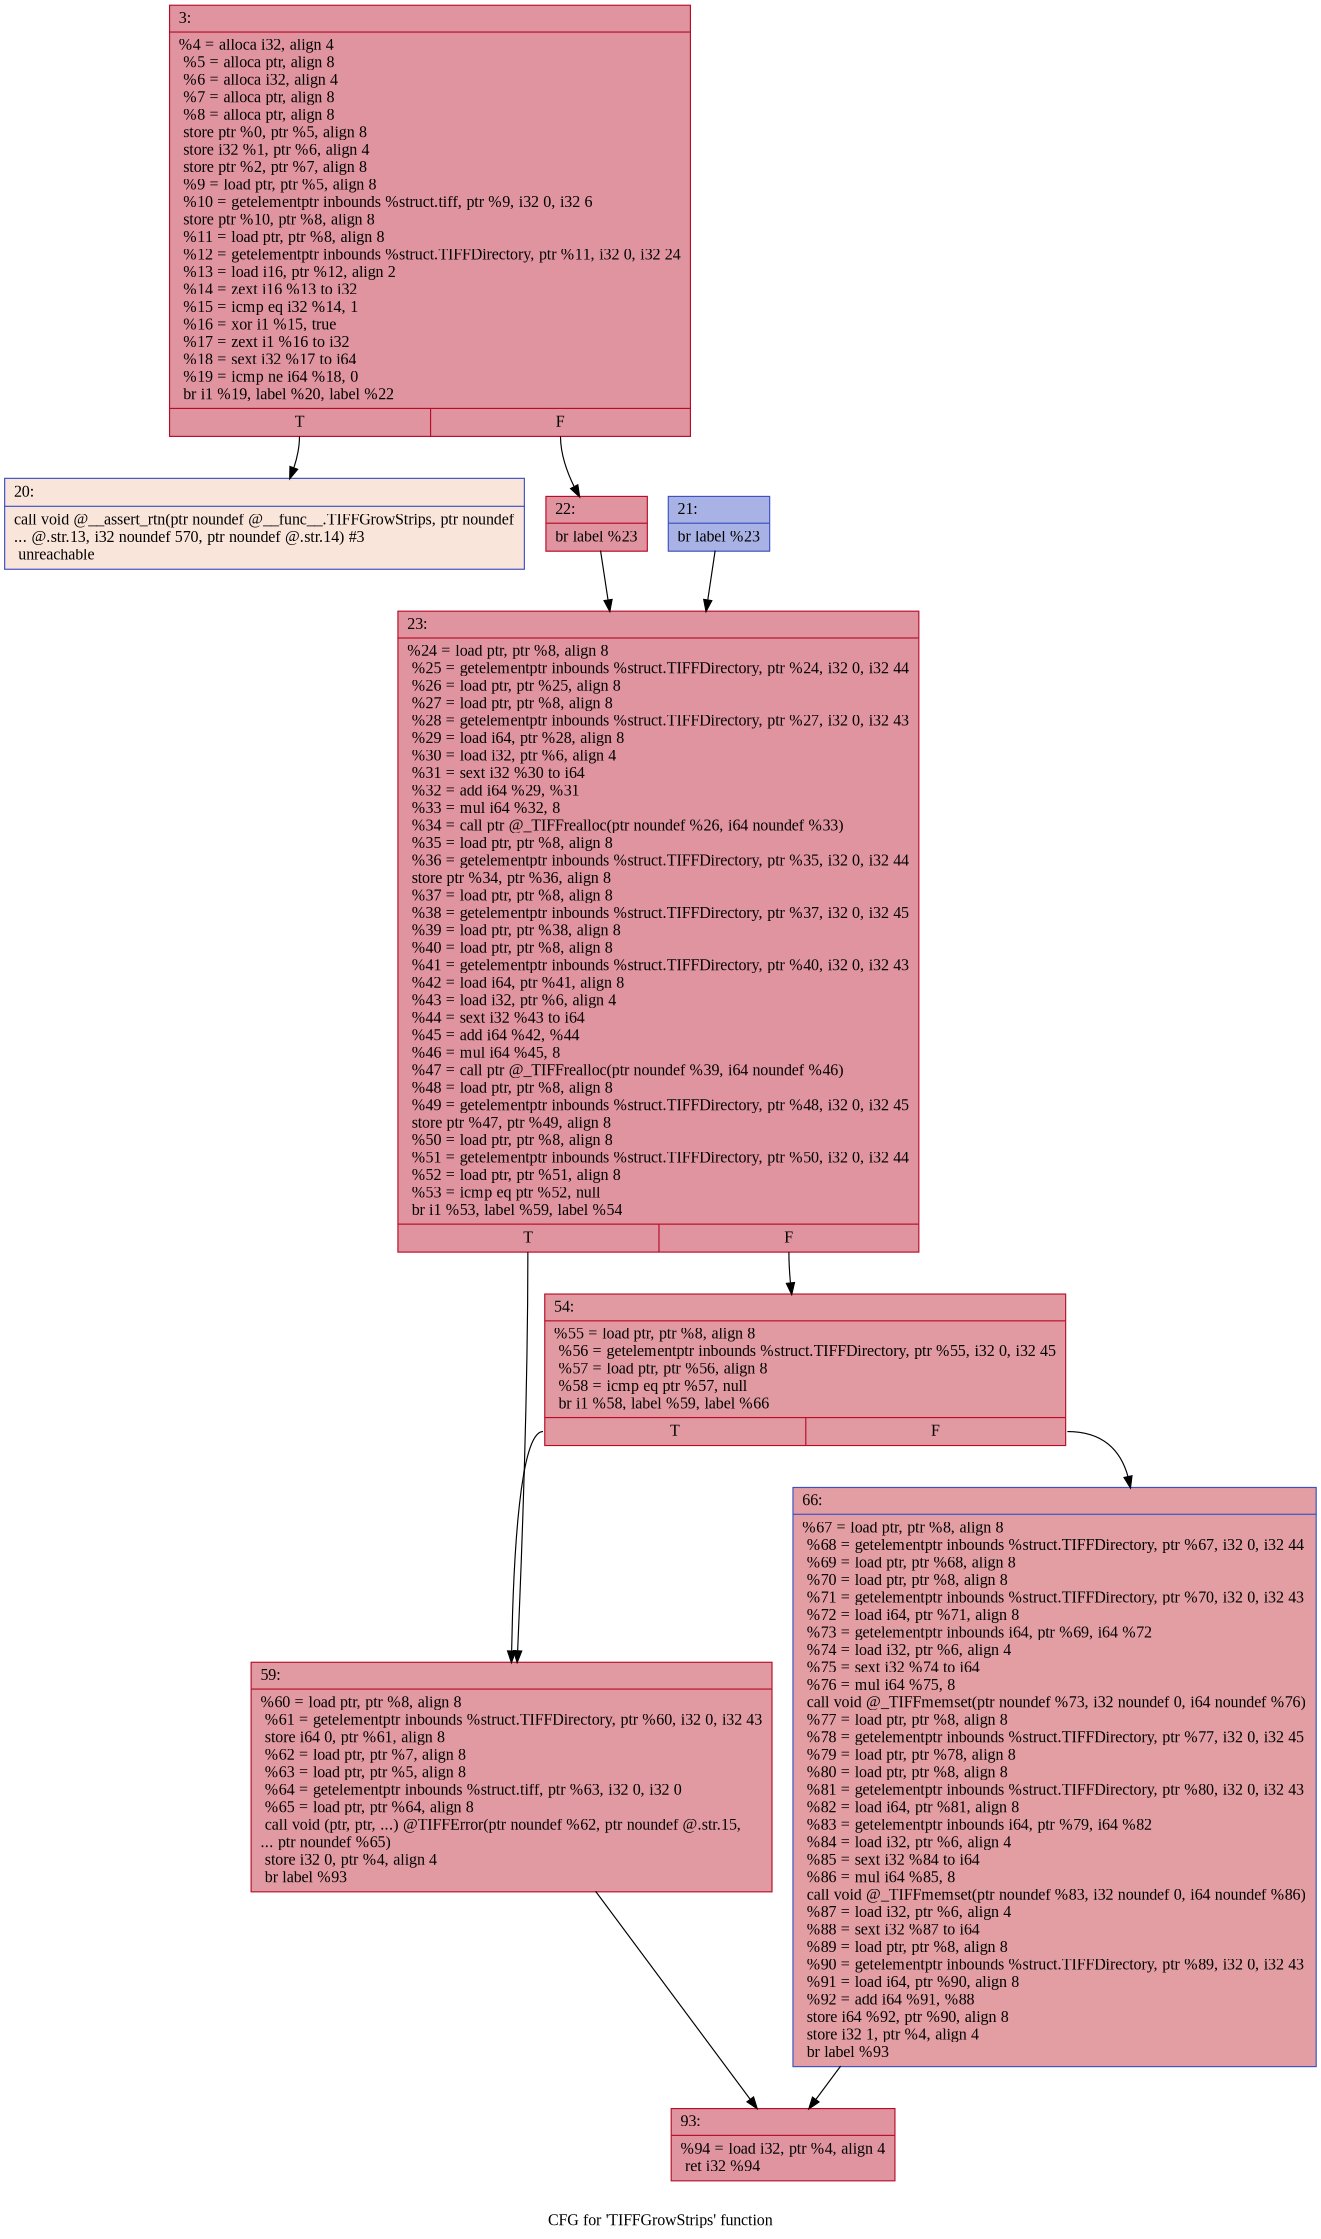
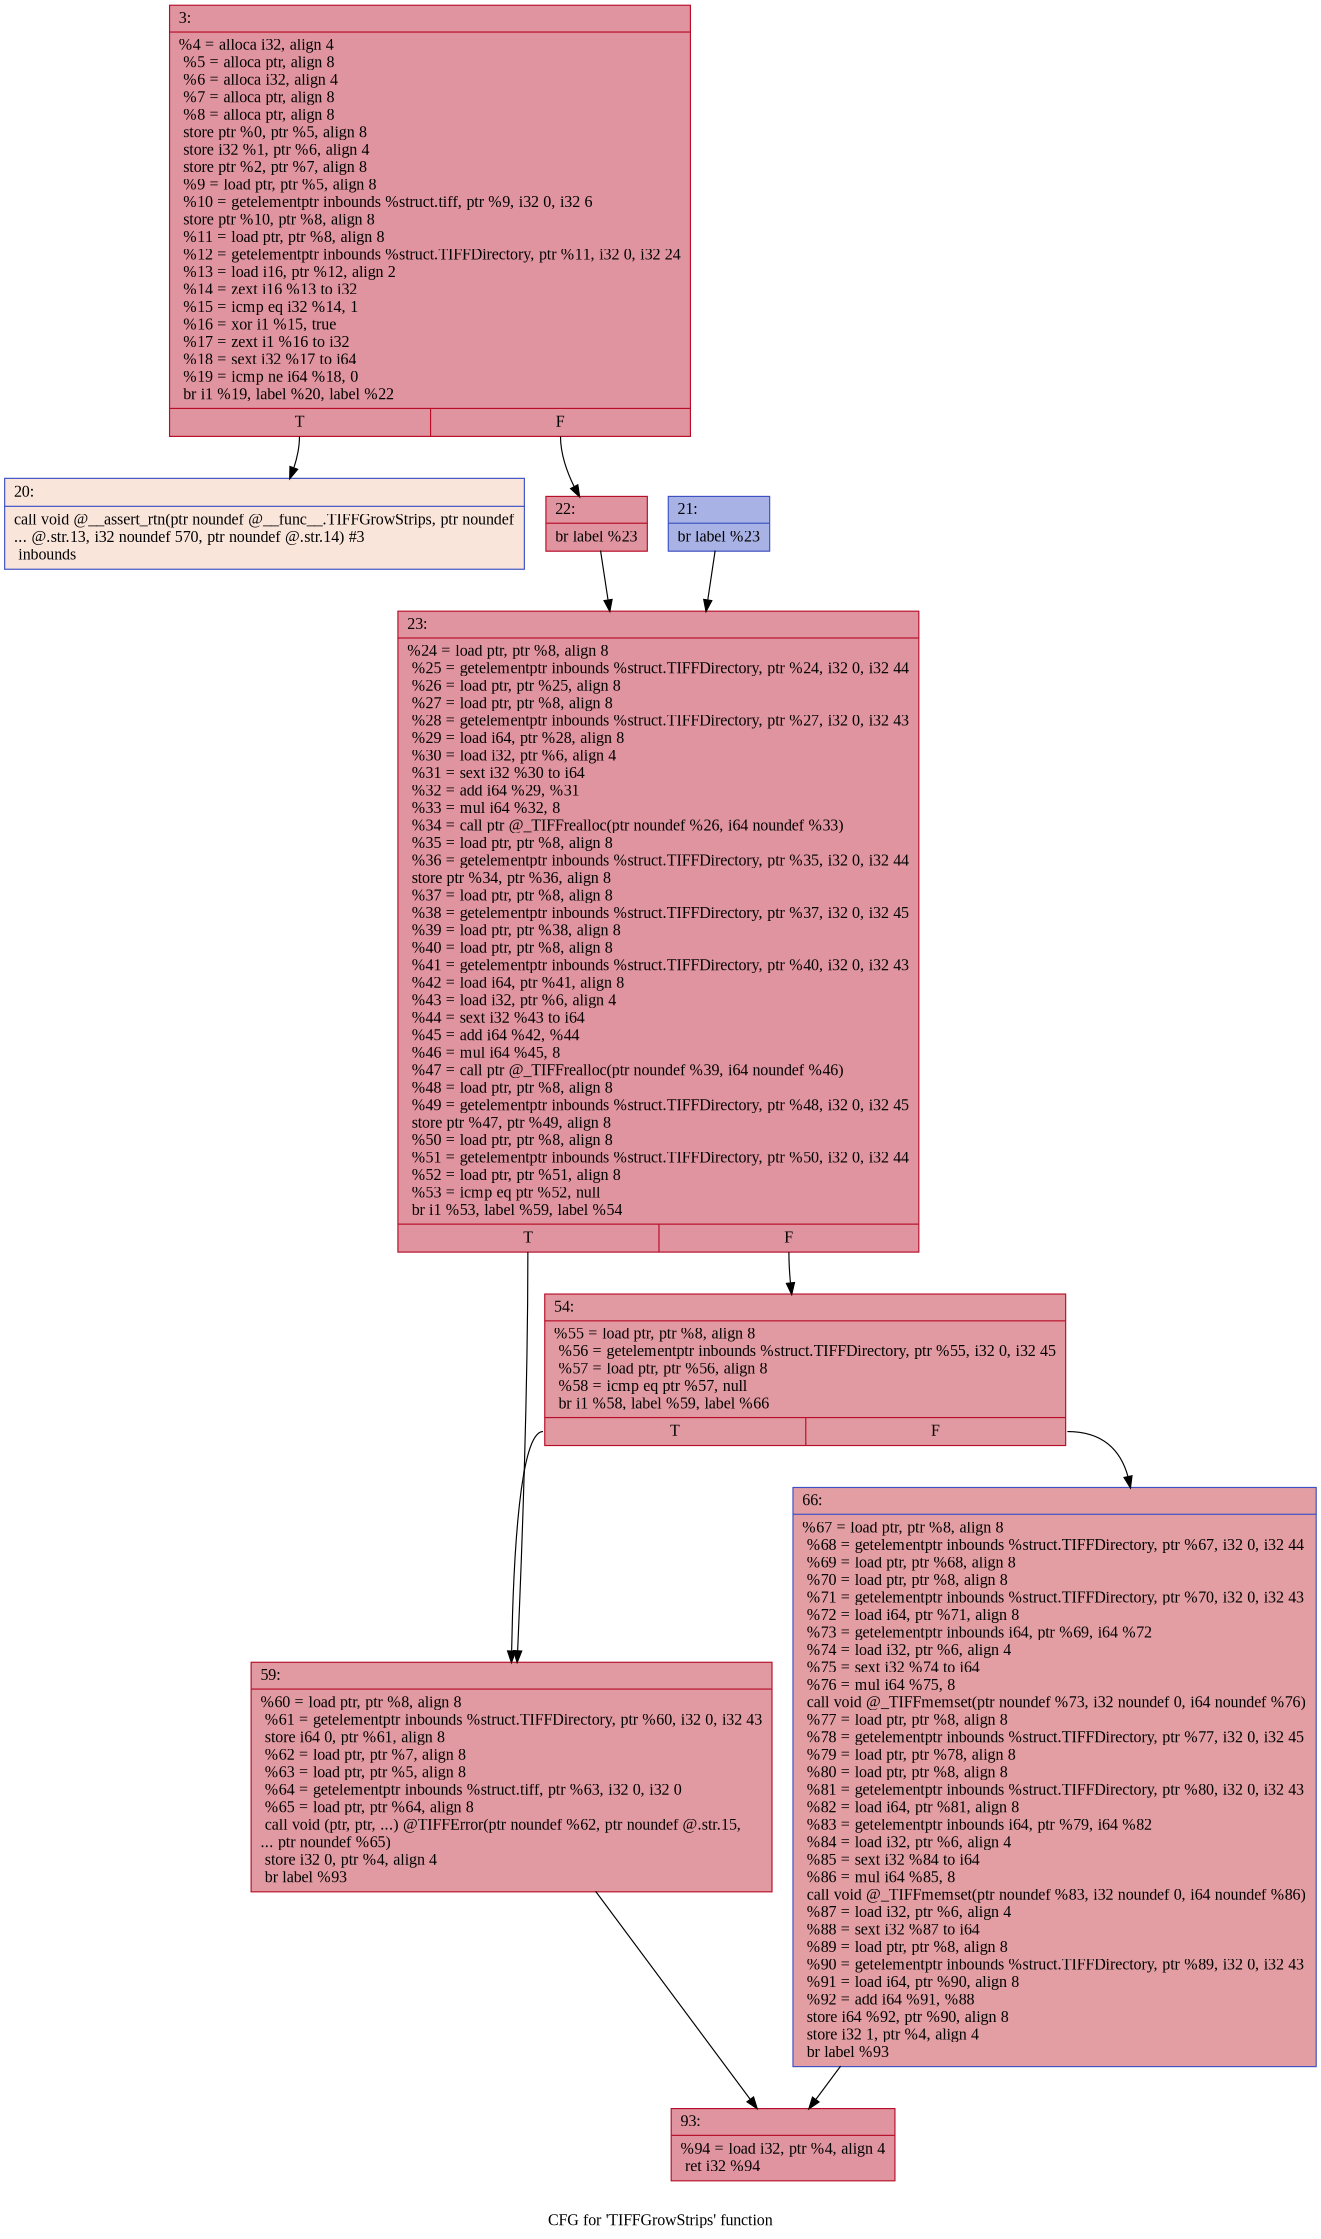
(55, 555) -> (45, 555)
